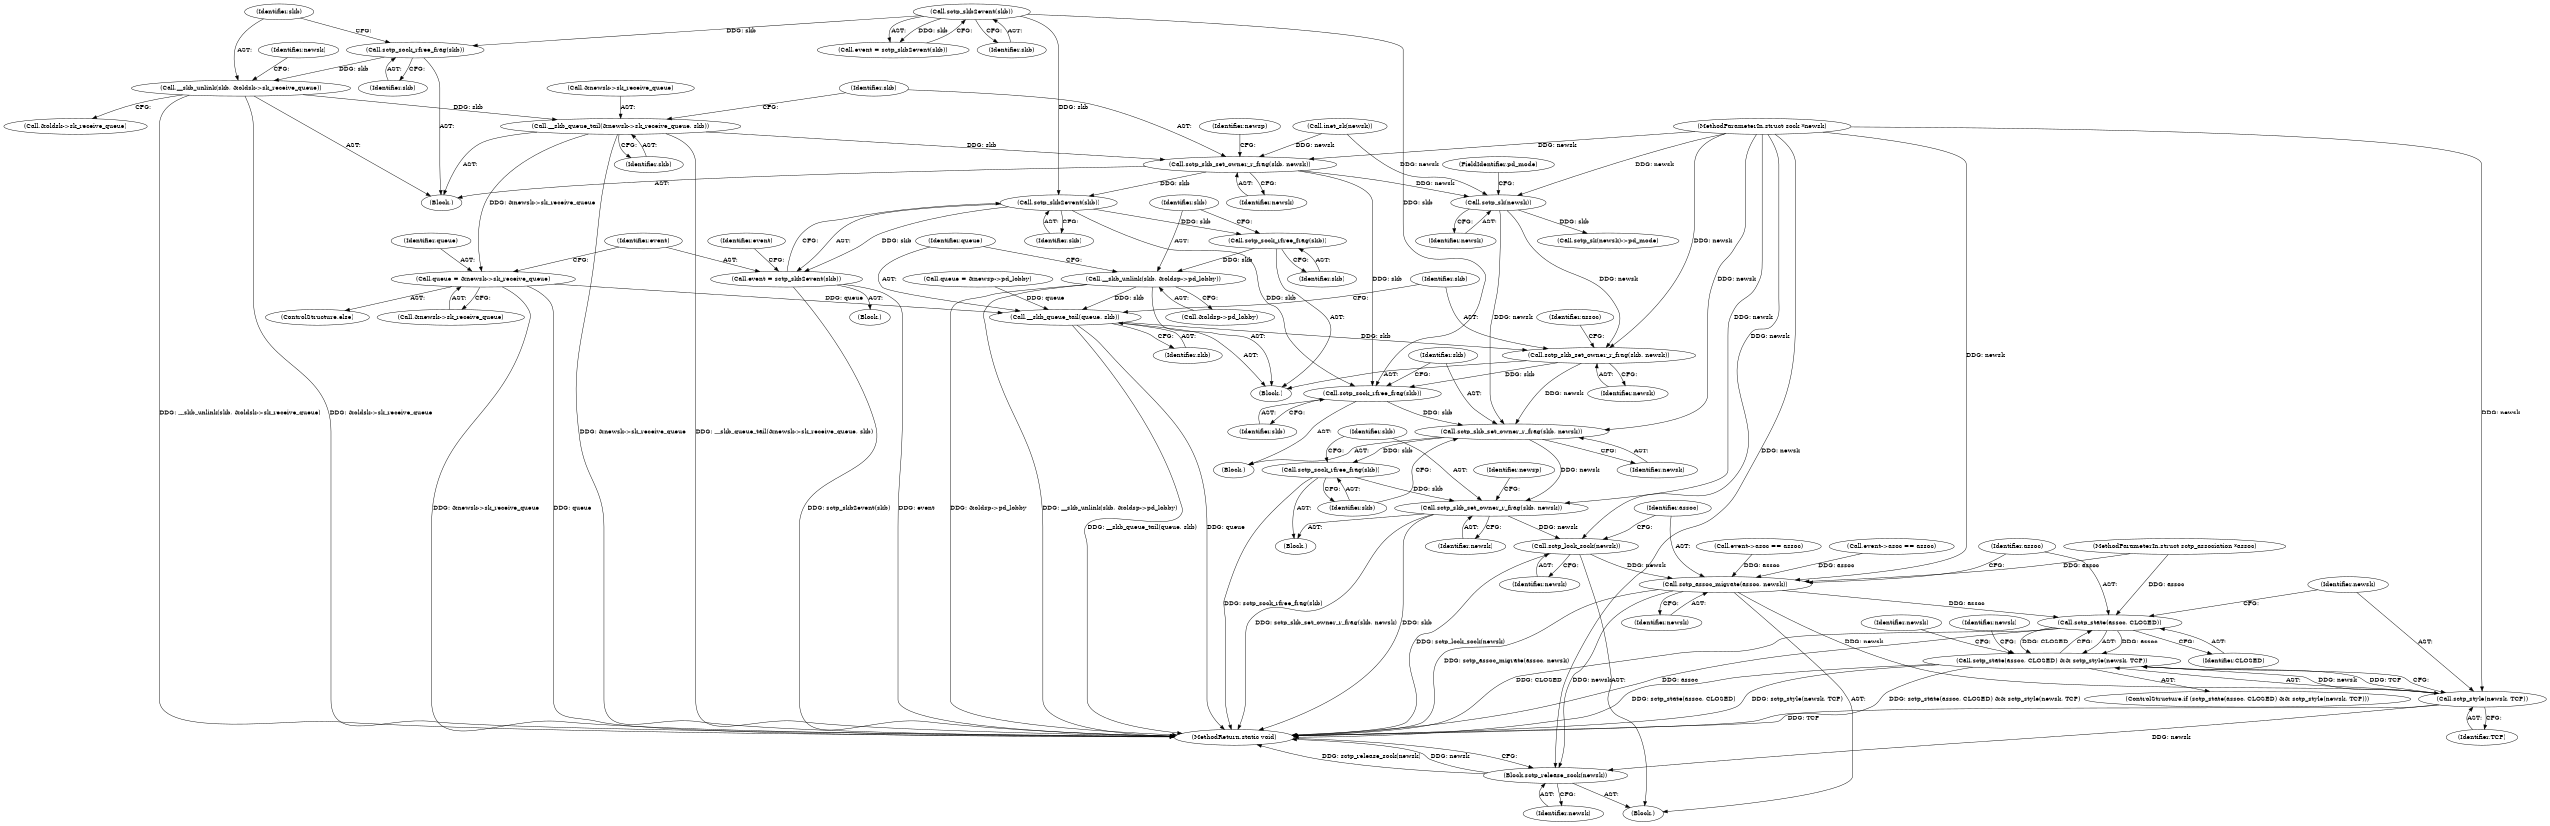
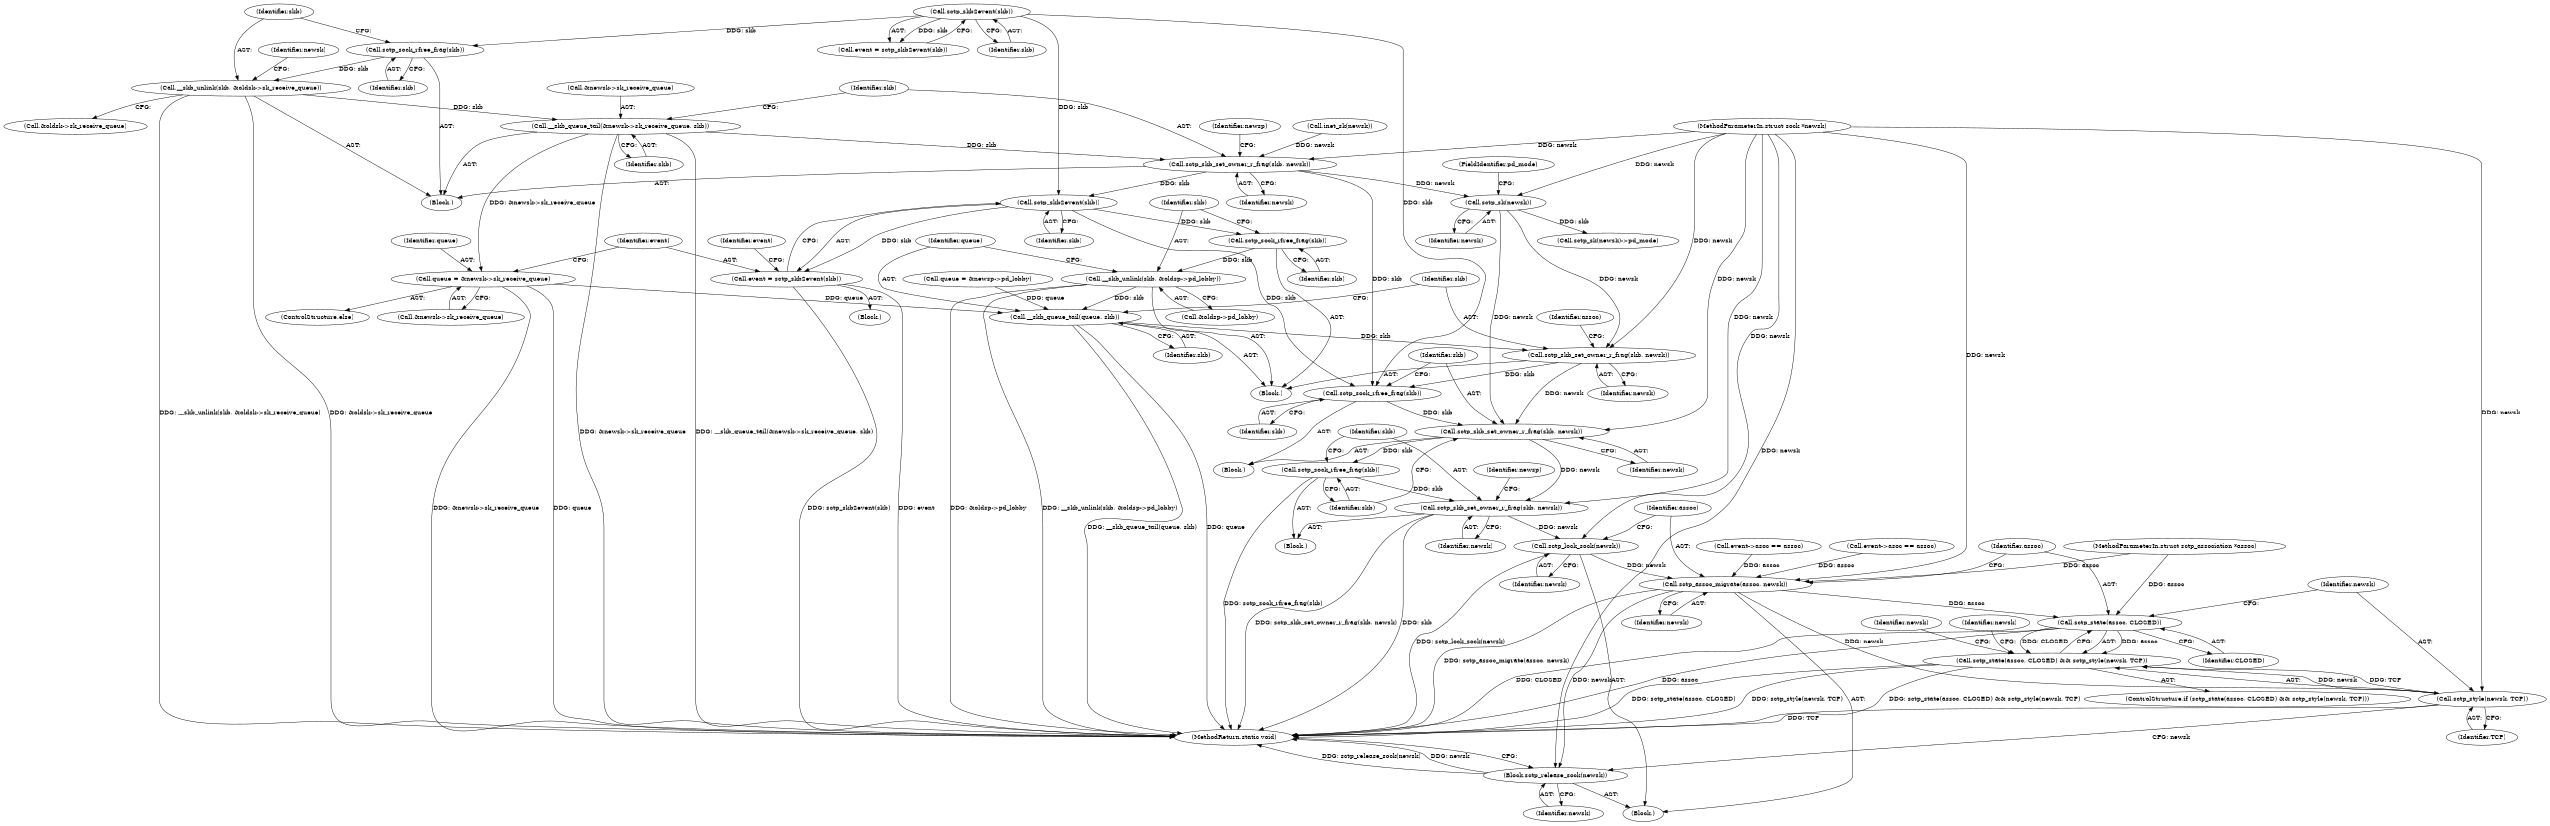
(1410, 176) -> none
(2353, 673) -> none
(2171, 737) -> (2171, 737)
